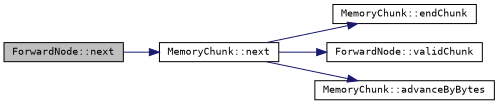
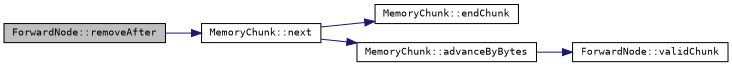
(64, 52) -> (85, 33)
(298, 52) -> (549, 52)
